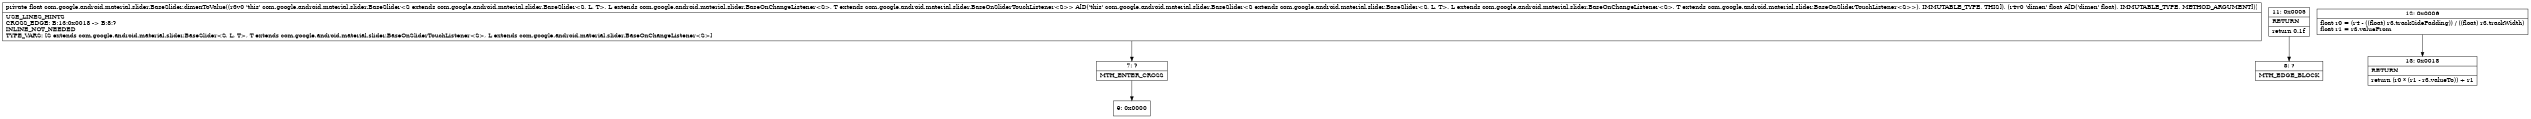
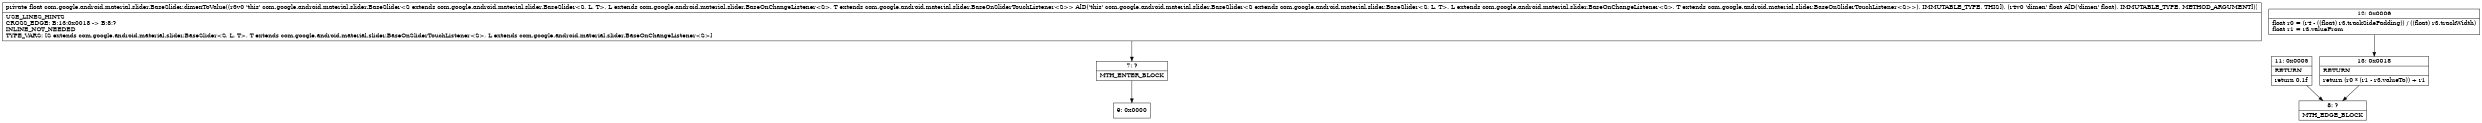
(1132, 76) -> (1132, 76)
none -> (2352, 92)
